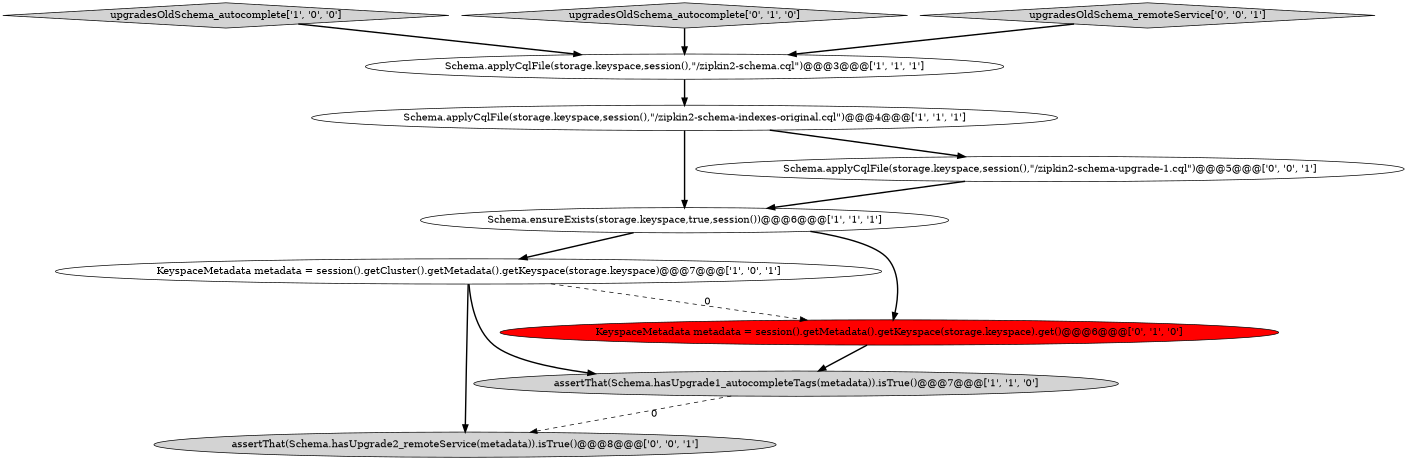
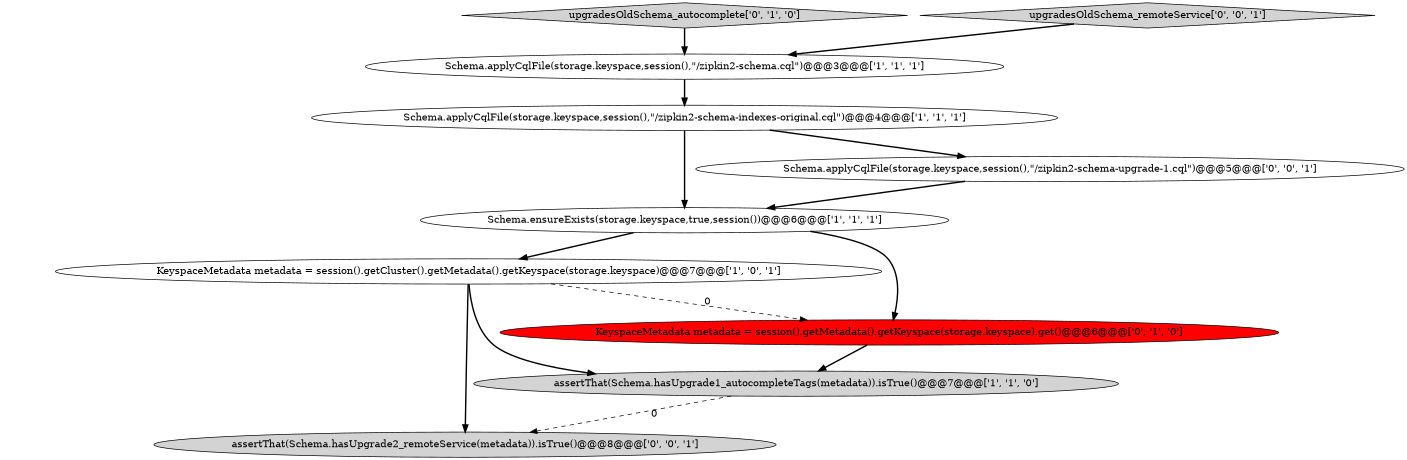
(226, 15) -> none
